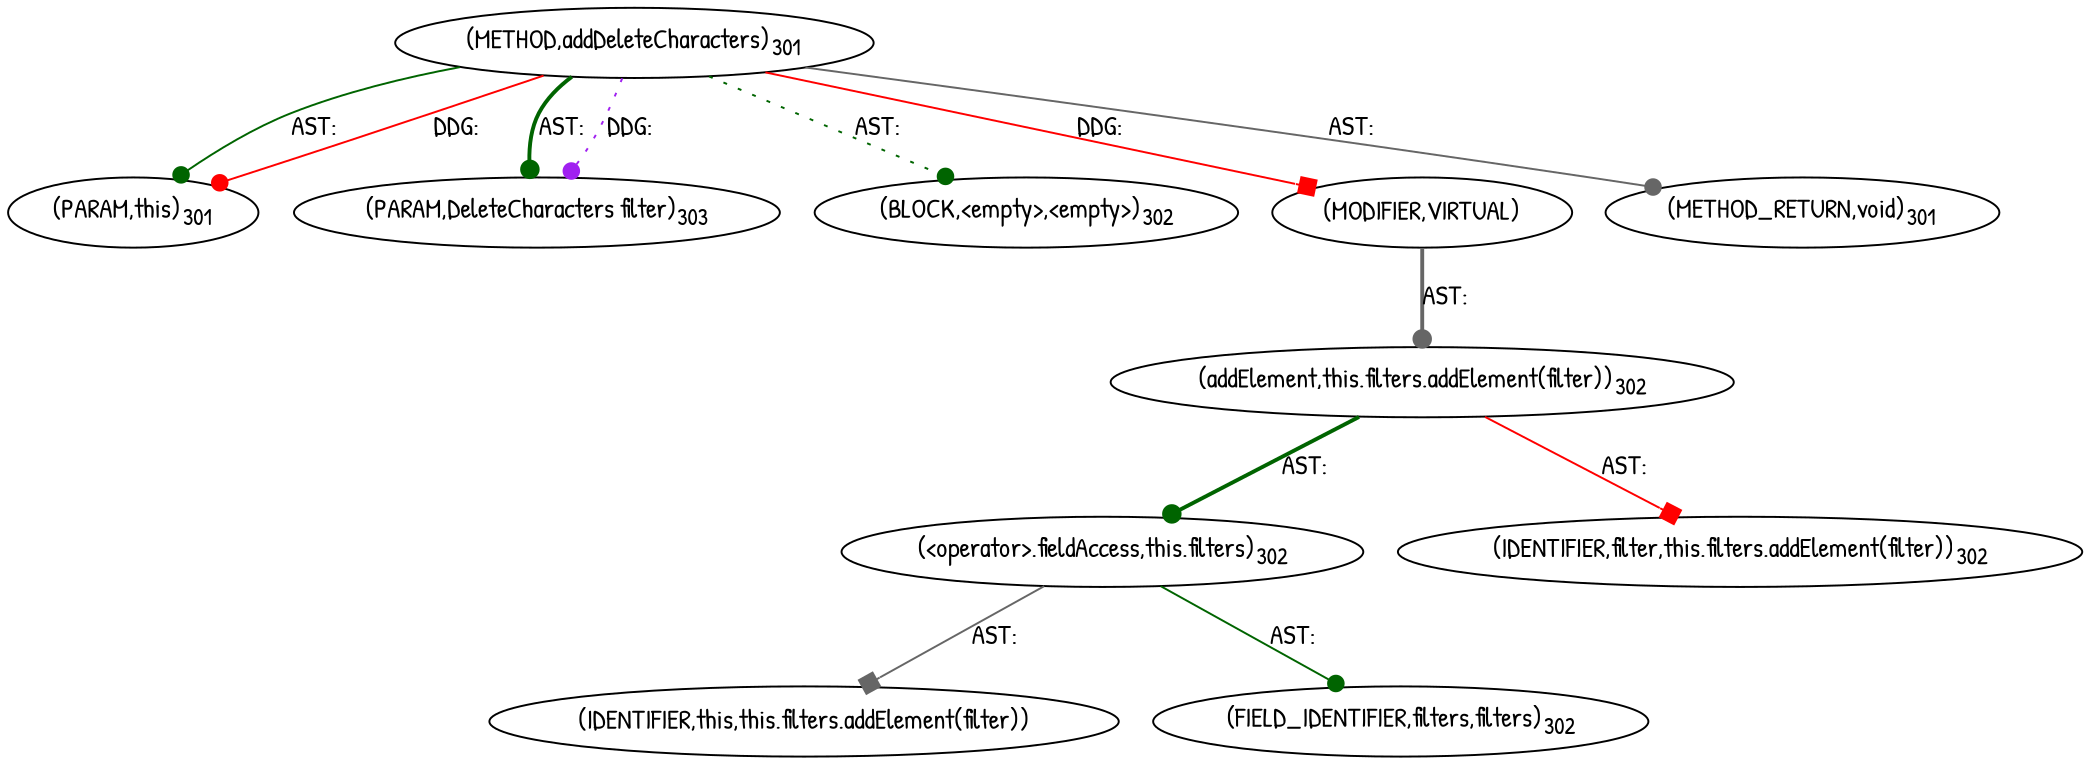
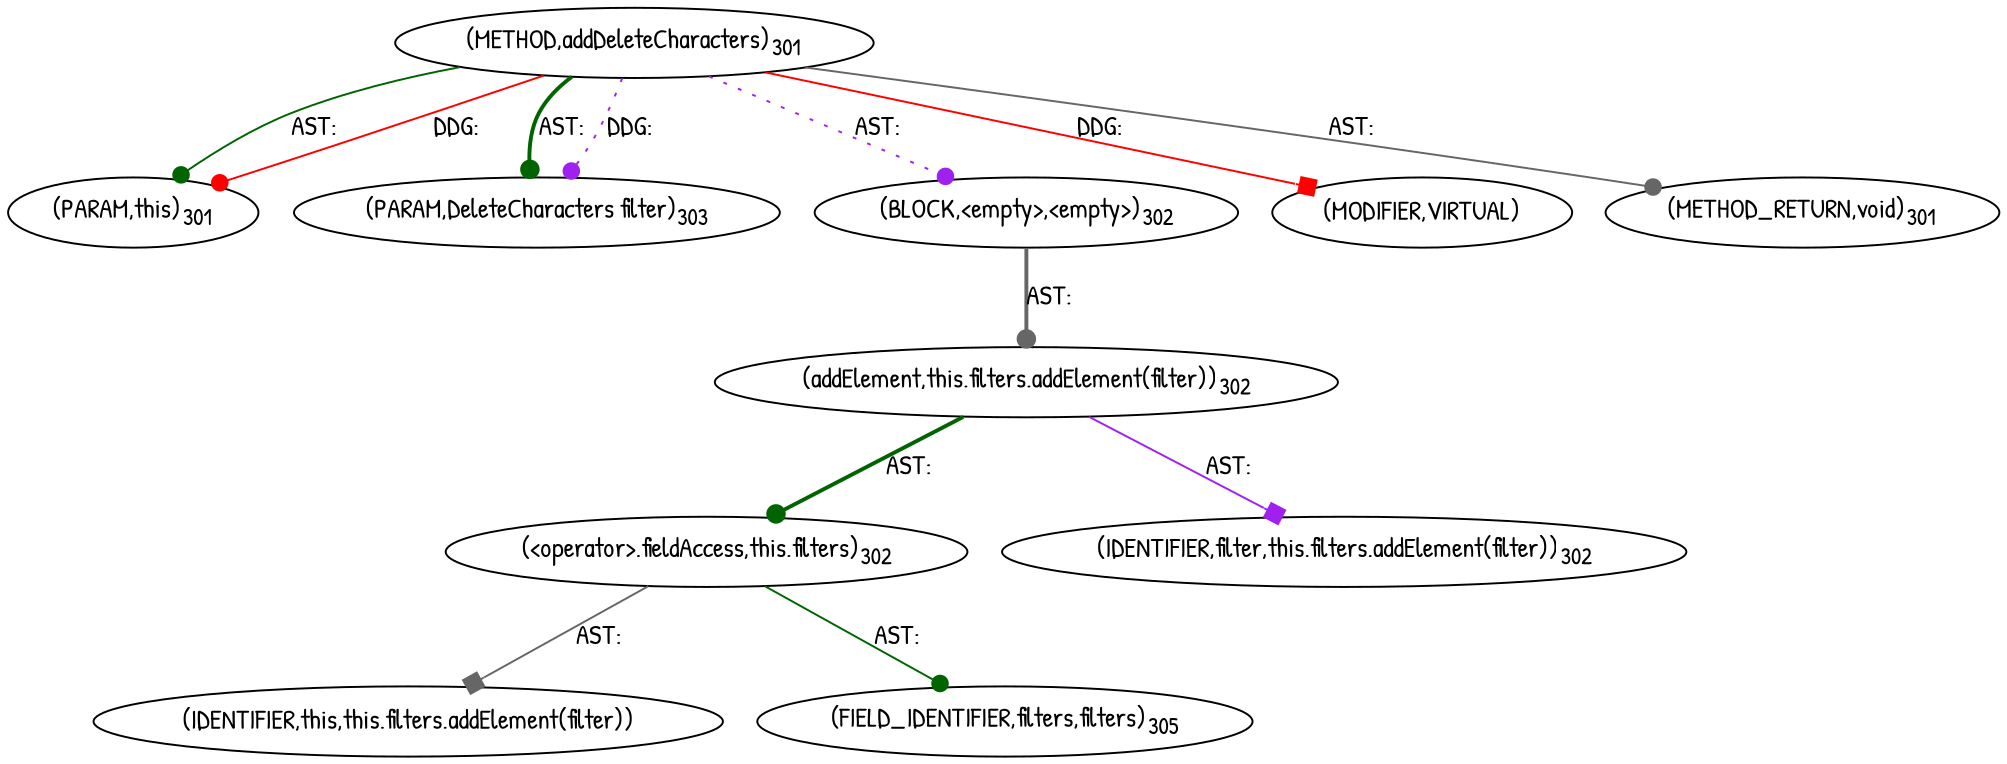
(823, 125) -> (823, 125)
(1422, 289) -> (1026, 289)
(1572, 462) -> (1177, 462)
(1560, 719) -> (1164, 719)
